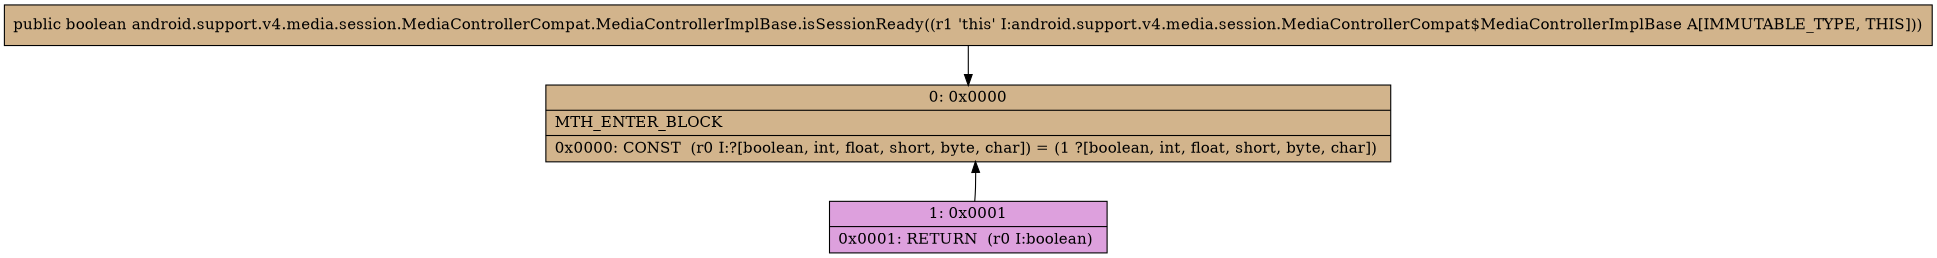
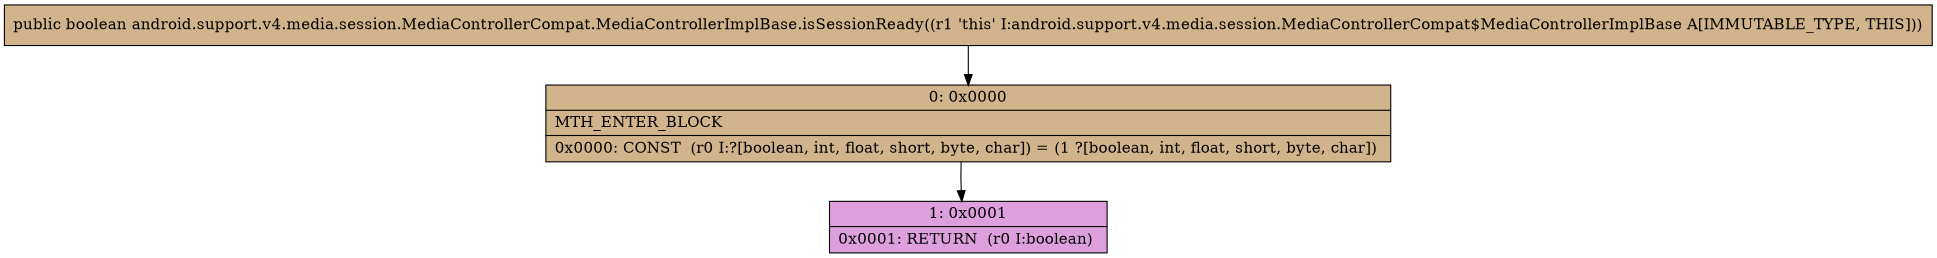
(976, 187) -> (961, 176)
